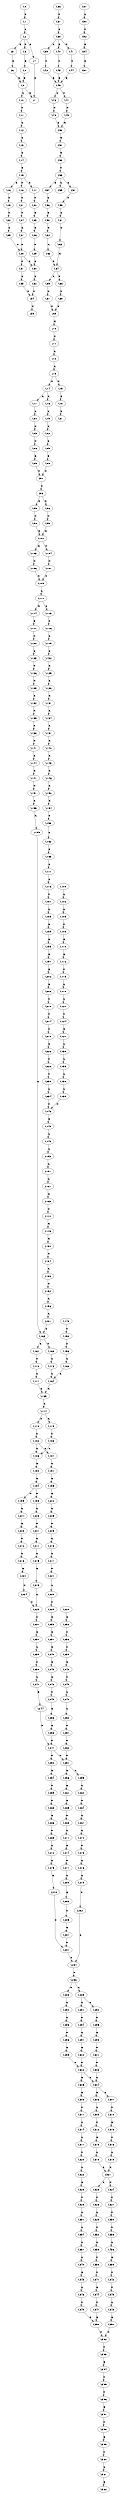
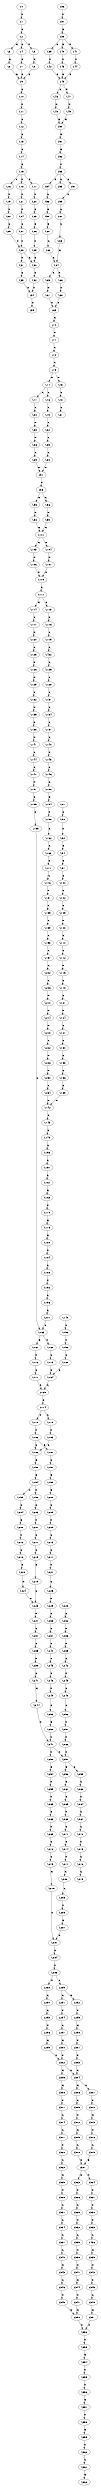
(28, 92) -> (21, 73)
none -> (63, 875)
(80, 1911) -> none
